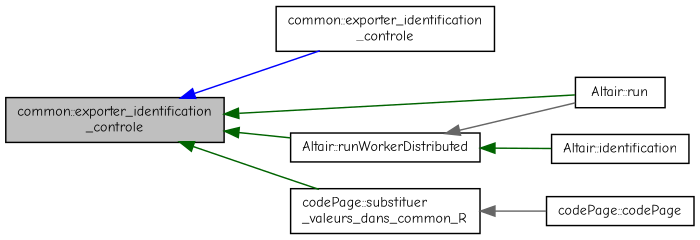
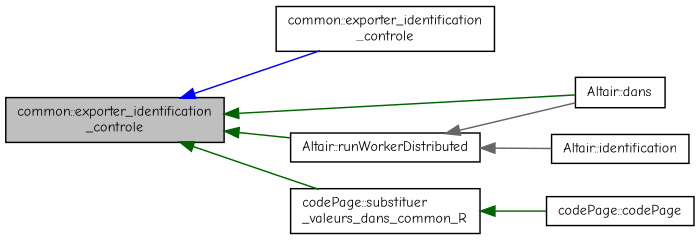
(620, 93) -> (620, 93)
(523, 148) -> (523, 148)
(521, 211) -> (521, 211)
